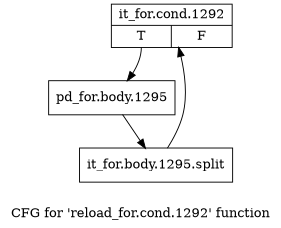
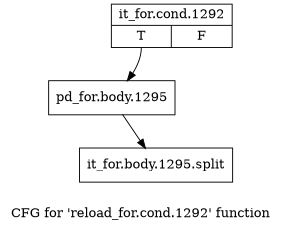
(185, 104) -> none
